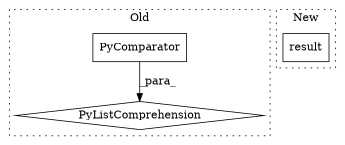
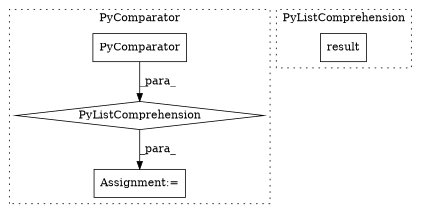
(140, 18) -> (140, 18)
(306, 18) -> (344, 18)
none -> (140, 183)
